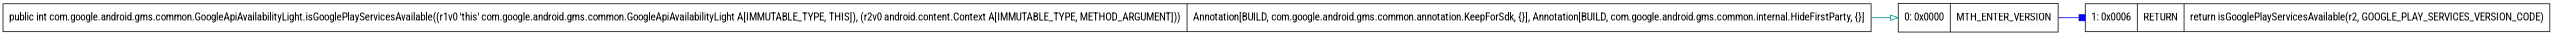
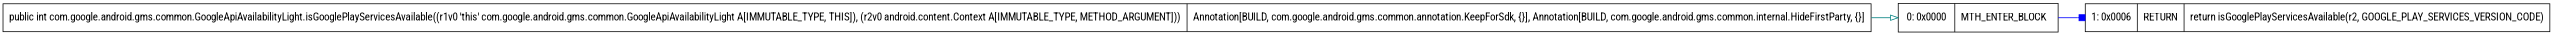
(2004, 17) -> (2004, 17)
